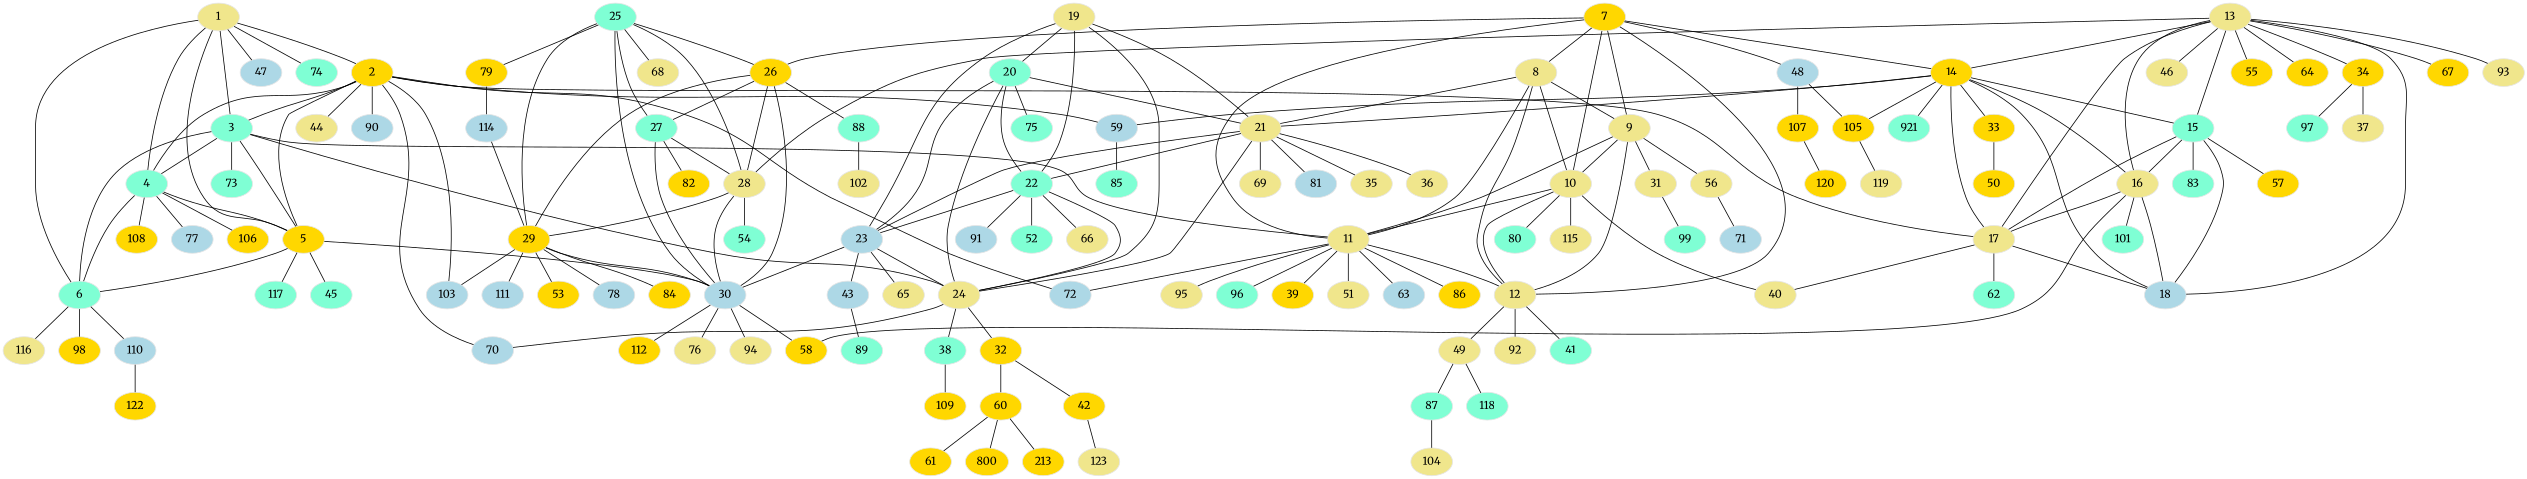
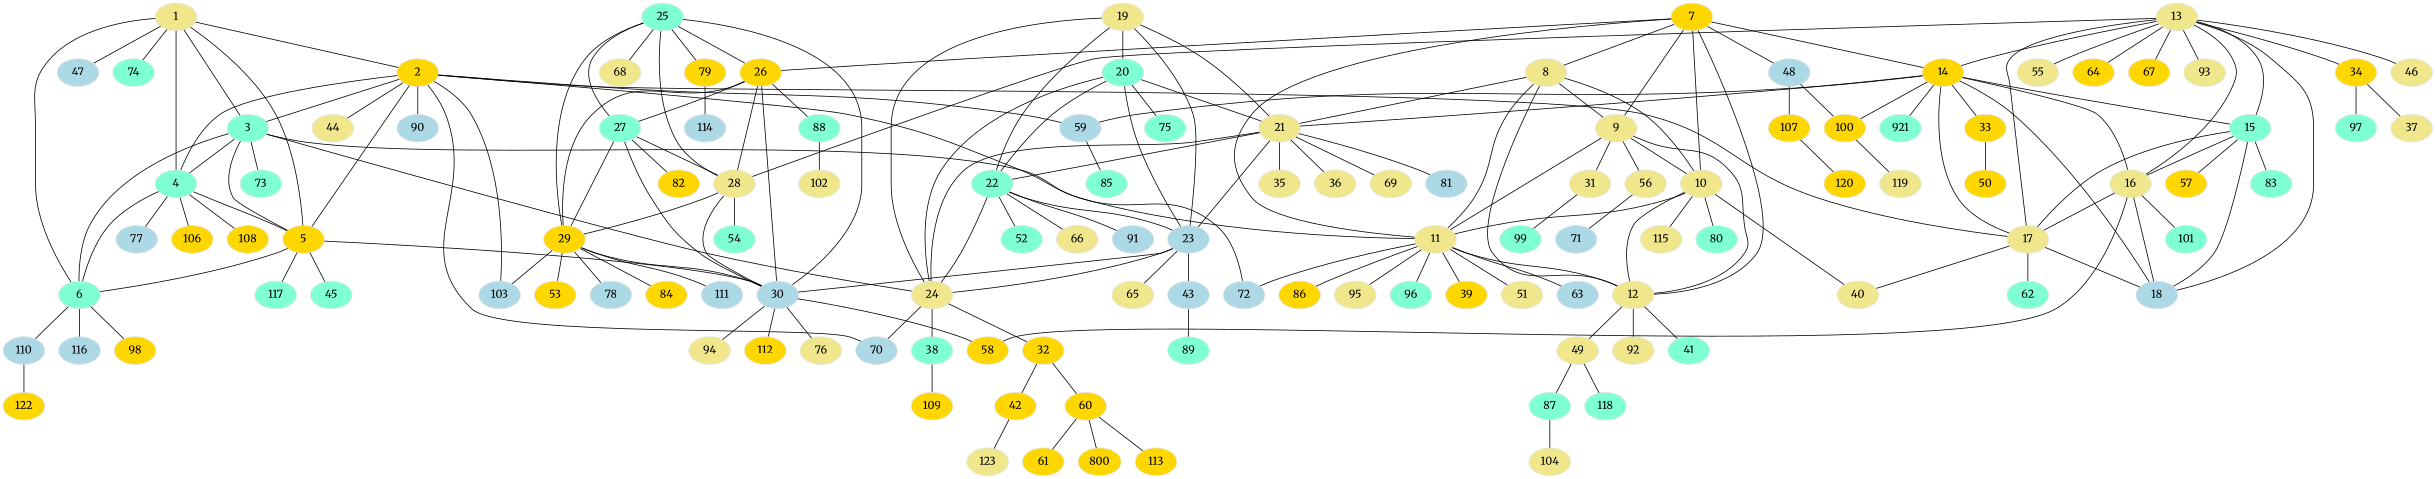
(2252, 73) -> (2038, 73)
(1853, 128) -> (1845, 128)
(508, 184) -> (592, 184)
(24, 351) -> (80, 351)
(1043, 462) -> (1156, 462)
